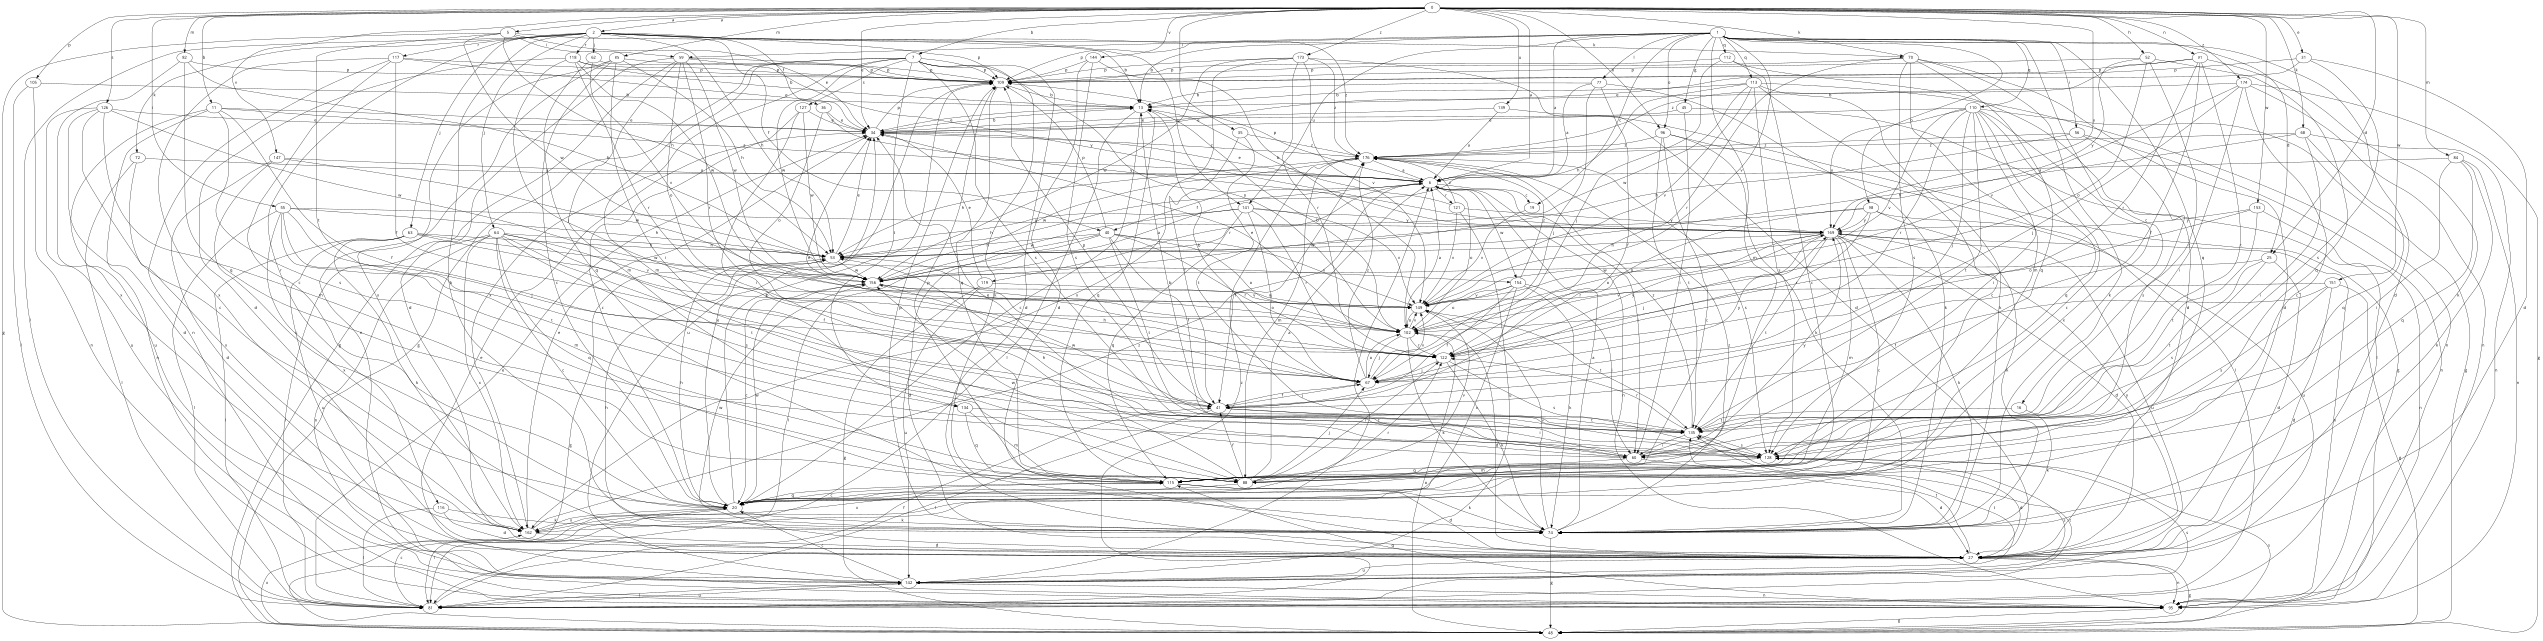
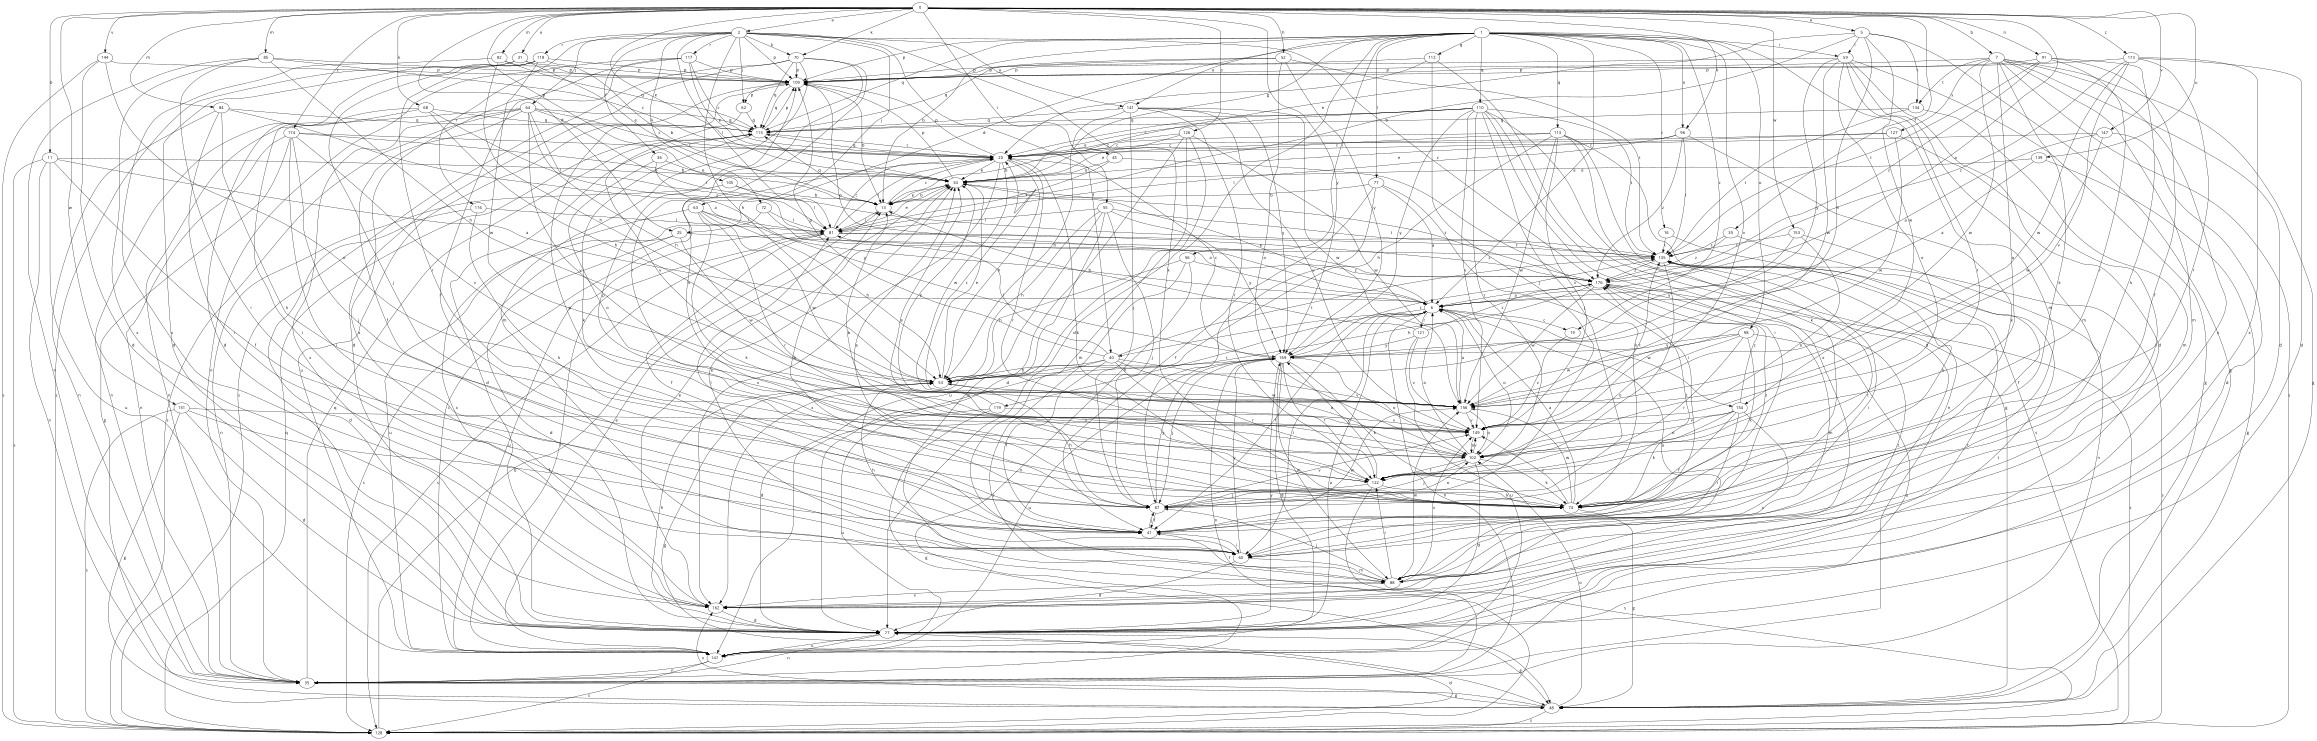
(882, 75) -> (765, 86)
